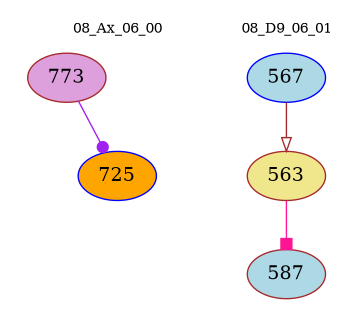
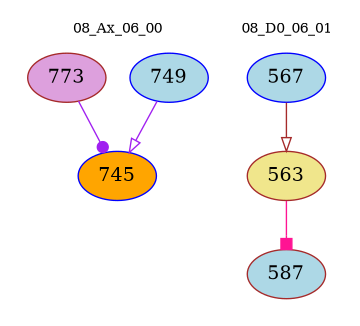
(287, 29) -> (287, 29)
none -> (169, 78)
(117, 176) -> (117, 176)
